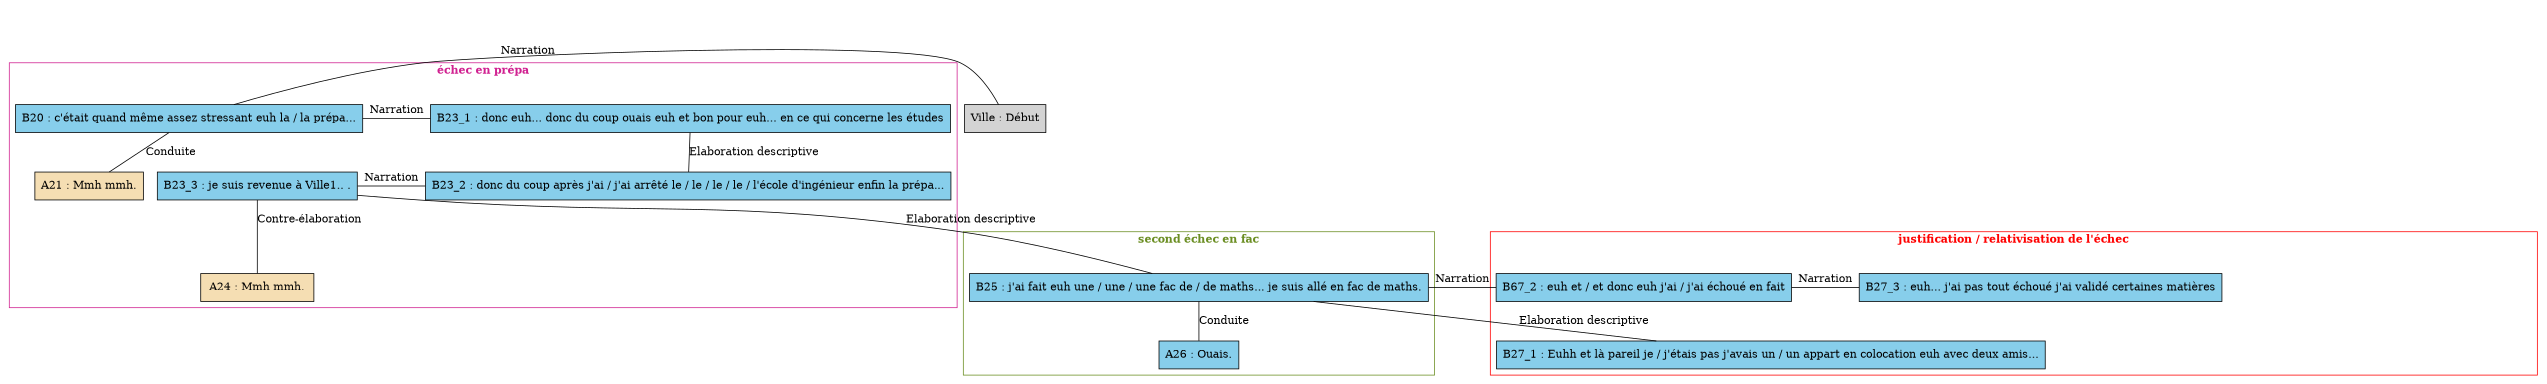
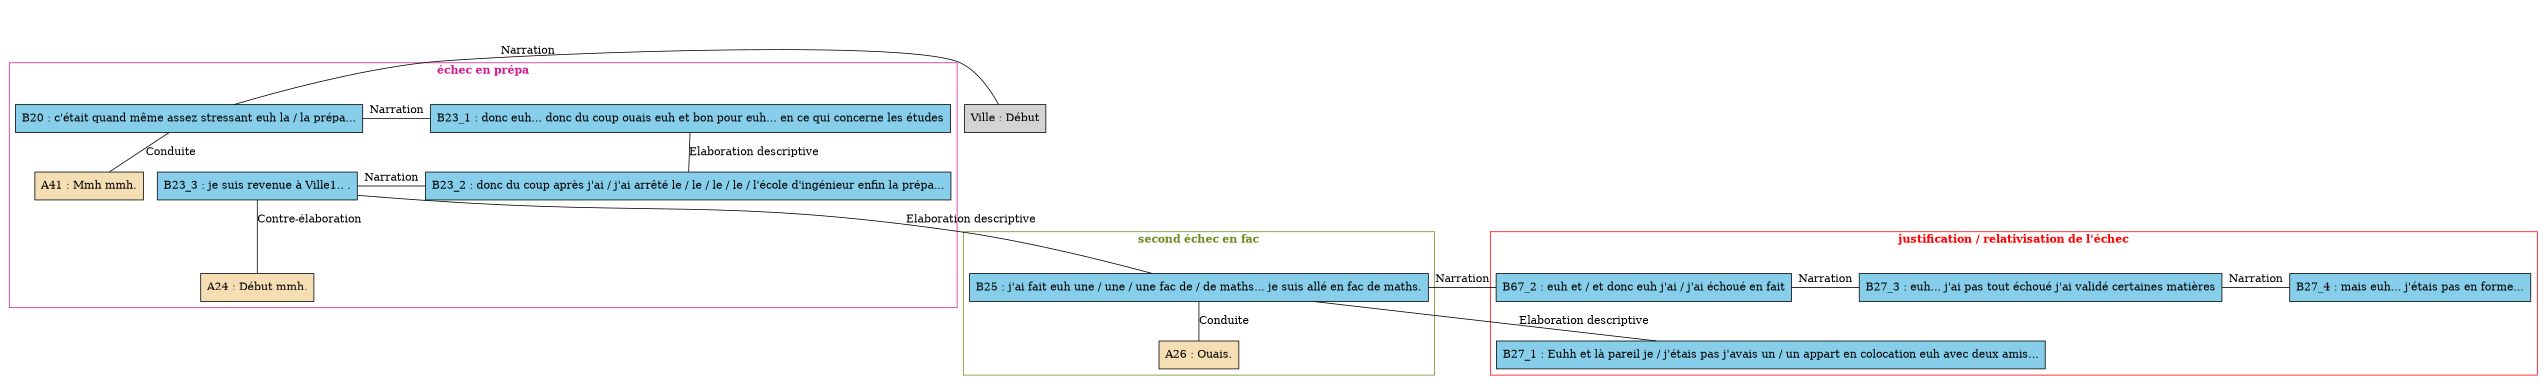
(89, 186) -> (89, 186)
(257, 288) -> (257, 288)
none -> (2410, 288)
(1199, 355) -> (1199, 355)
